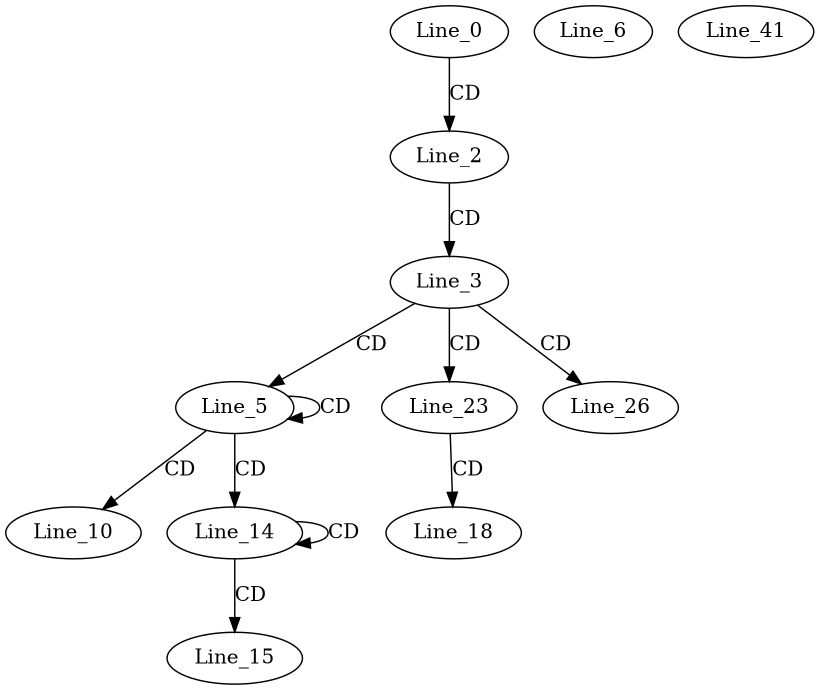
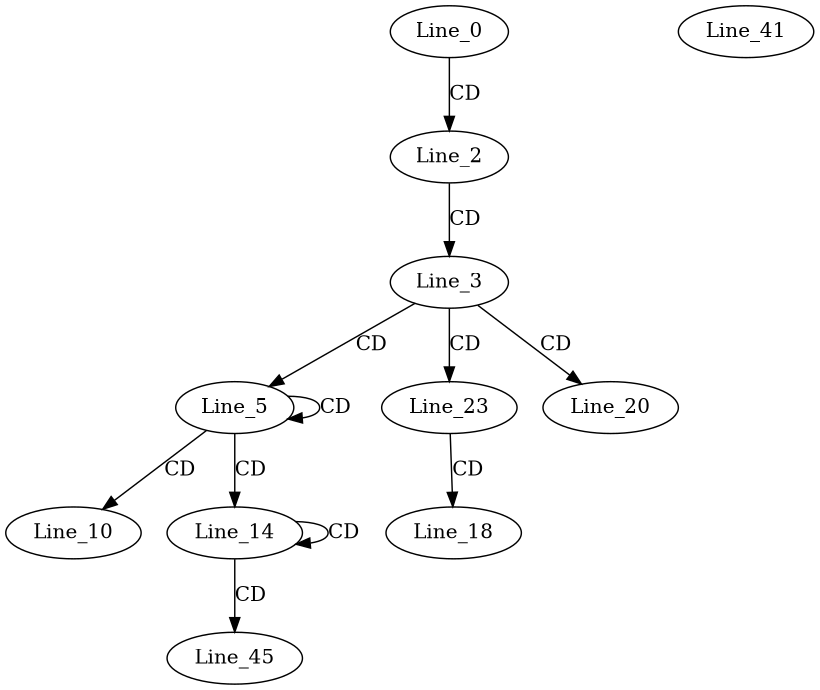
(593, 32) -> none
(611, 408) -> (611, 408)
(235, 658) -> (235, 658)
